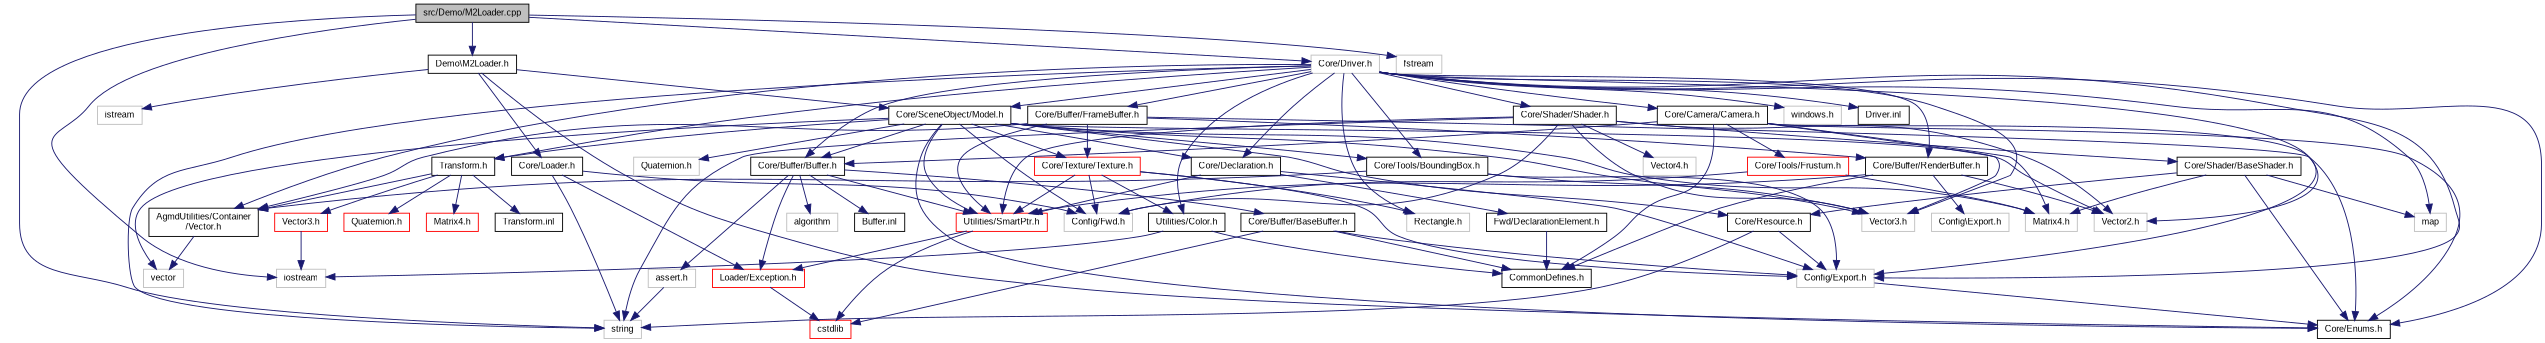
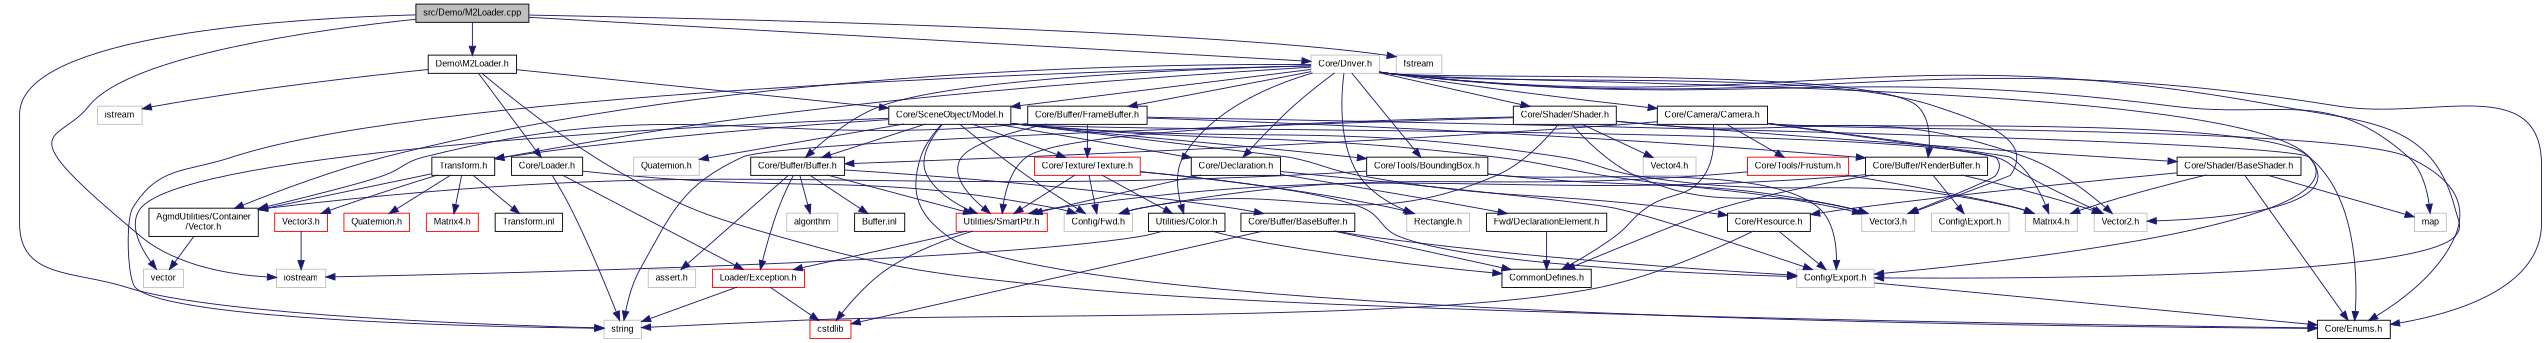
(1813, 115) -> none
(1884, 115) -> none
(651, 301) -> (694, 303)
